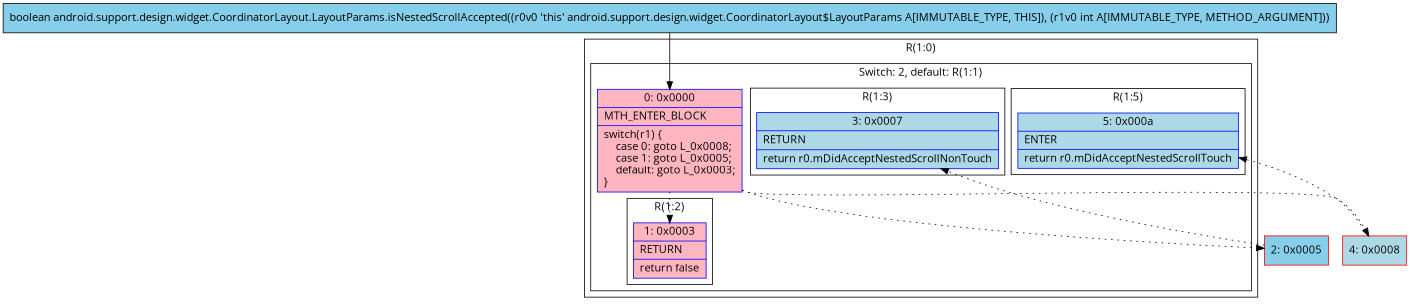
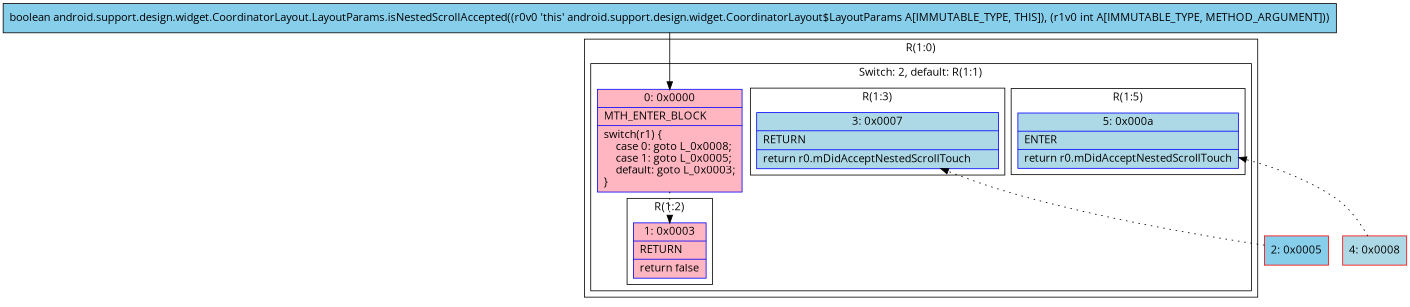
(878, 159) -> (867, 159)
(1060, 193) -> none
(998, 231) -> none
